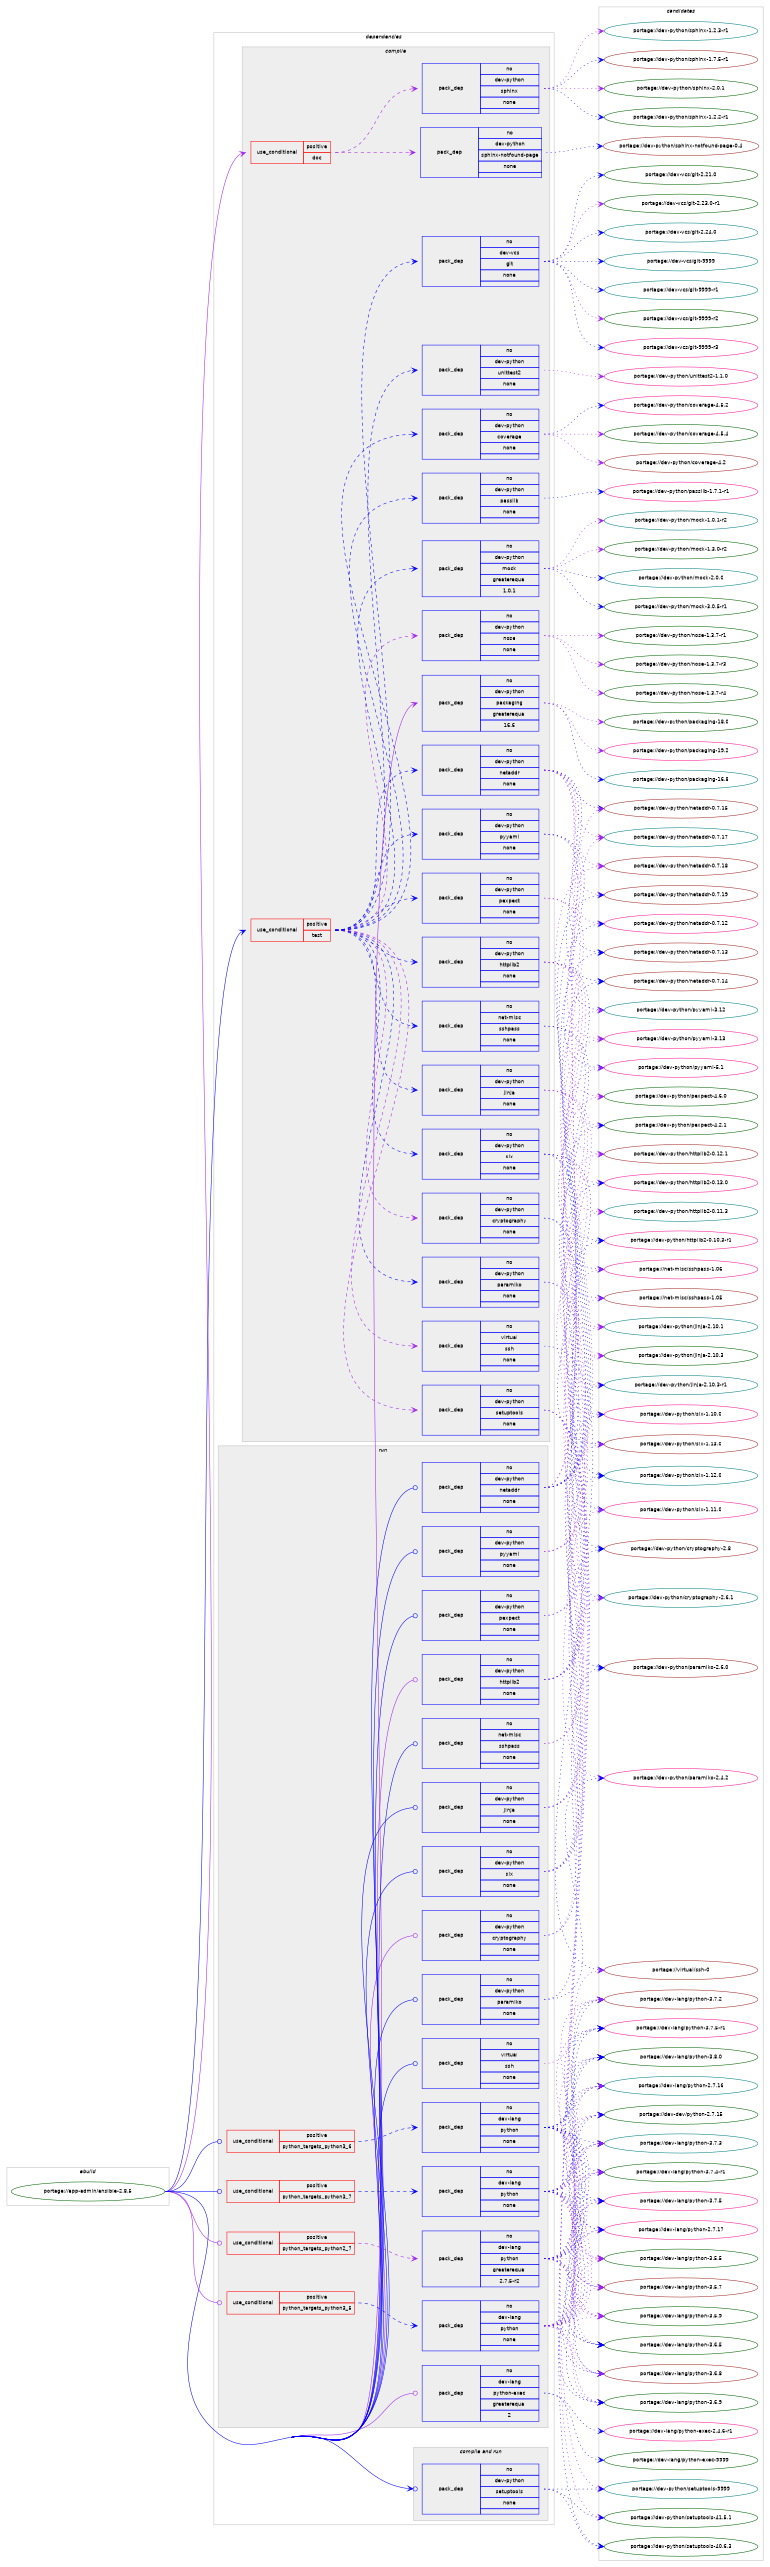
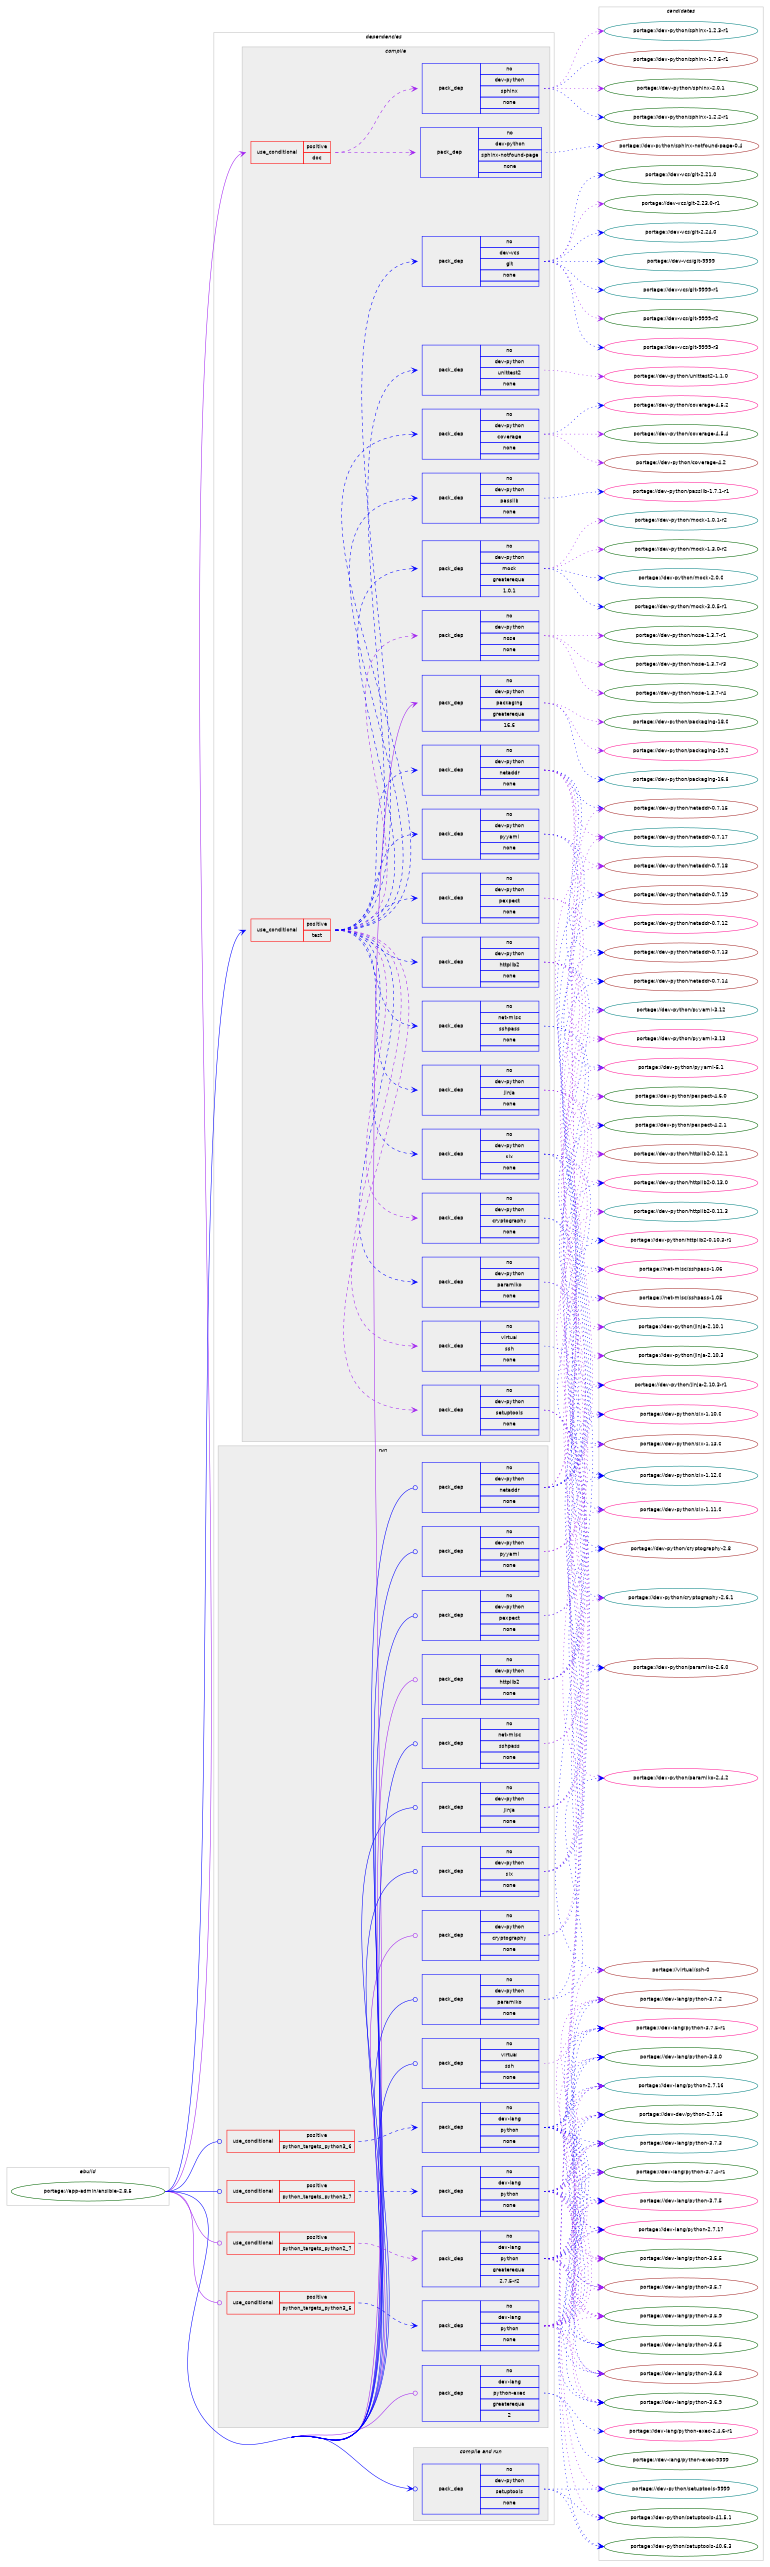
(681, 1385) -> (681, 1385)
